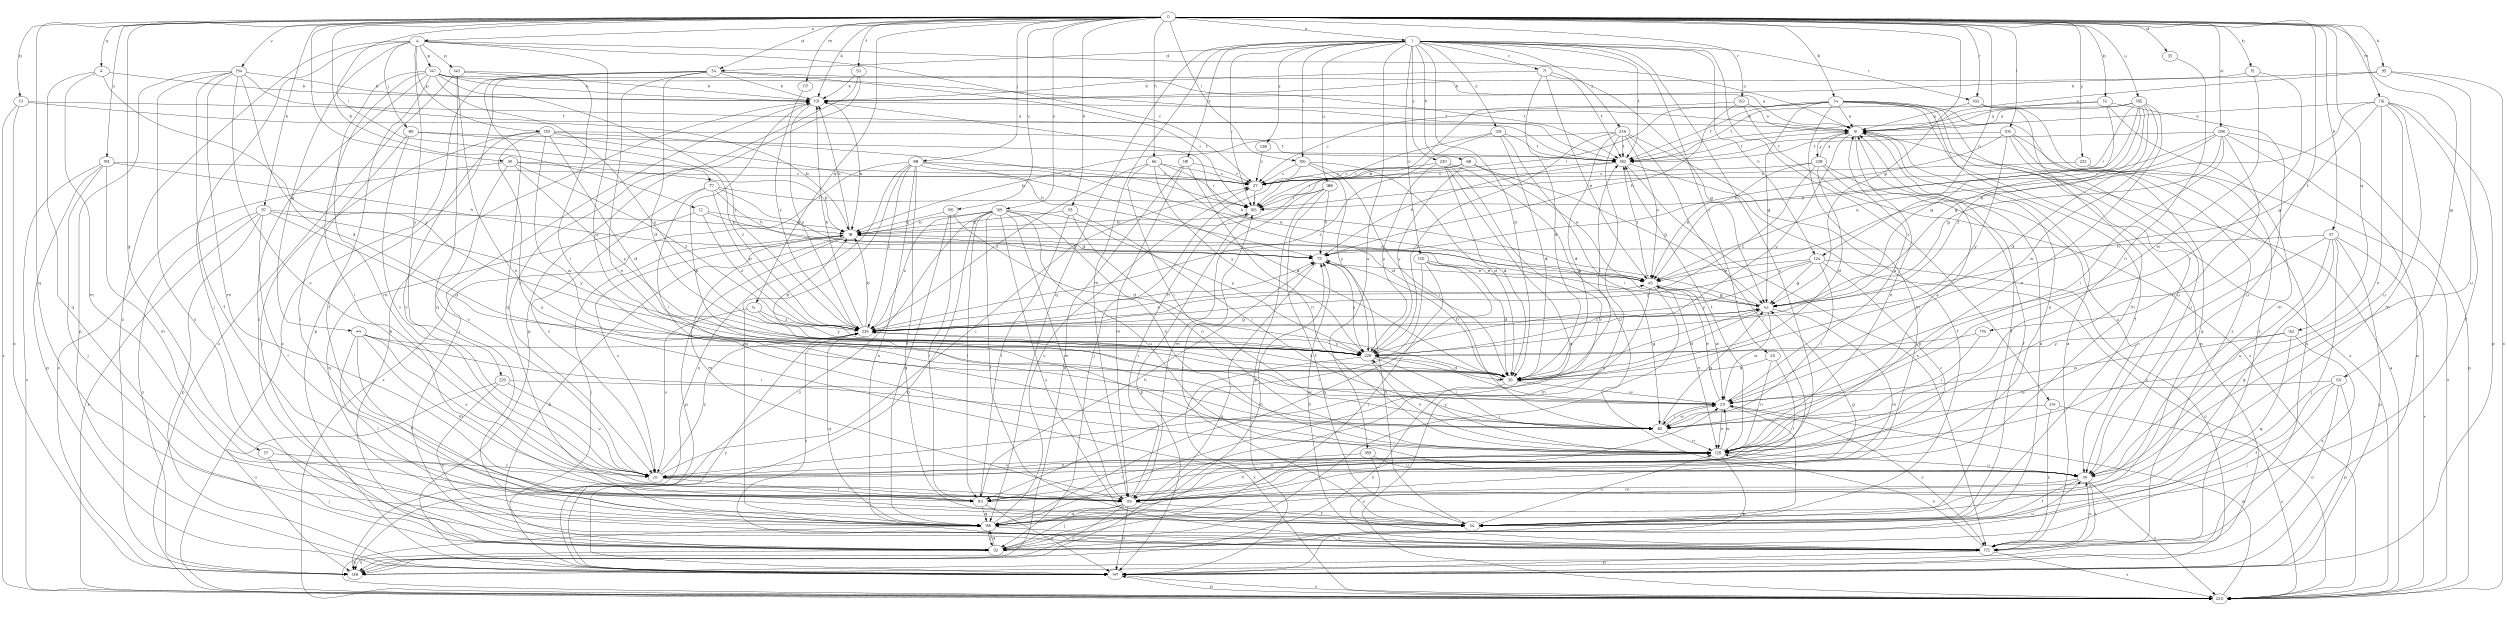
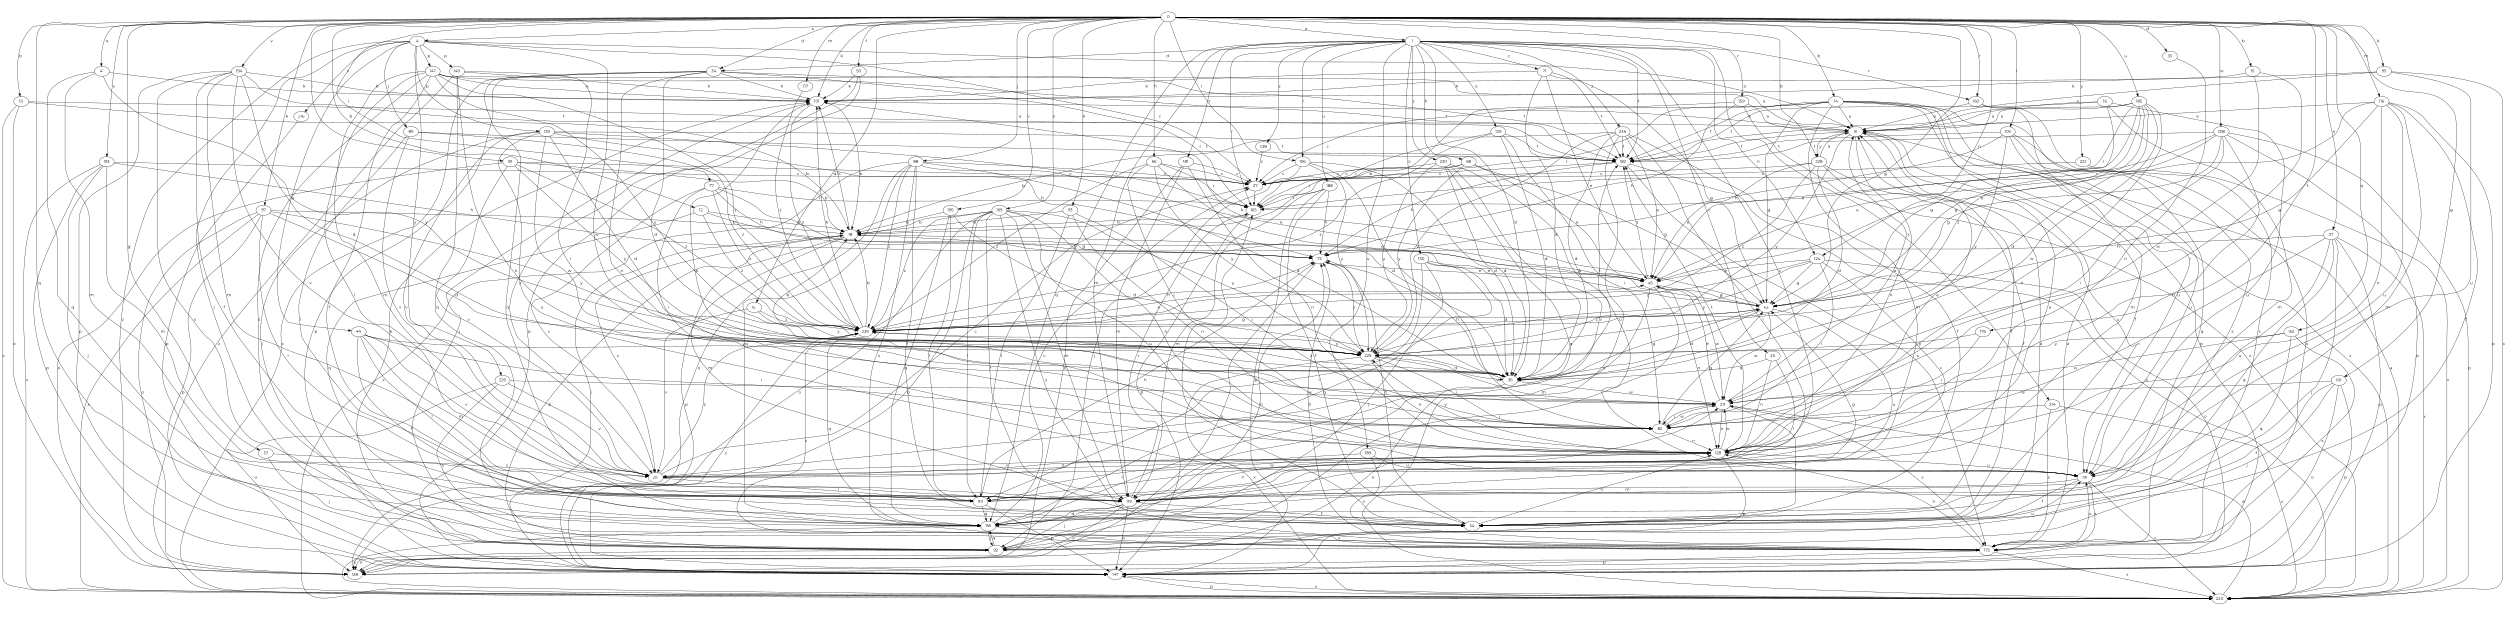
(1666, 19) -> (1541, 25)
none -> (301, 117)
(750, 259) -> (750, 259)
(1894, 405) -> (1894, 405)
(611, 508) -> (536, 478)
(1052, 538) -> (1052, 538)
